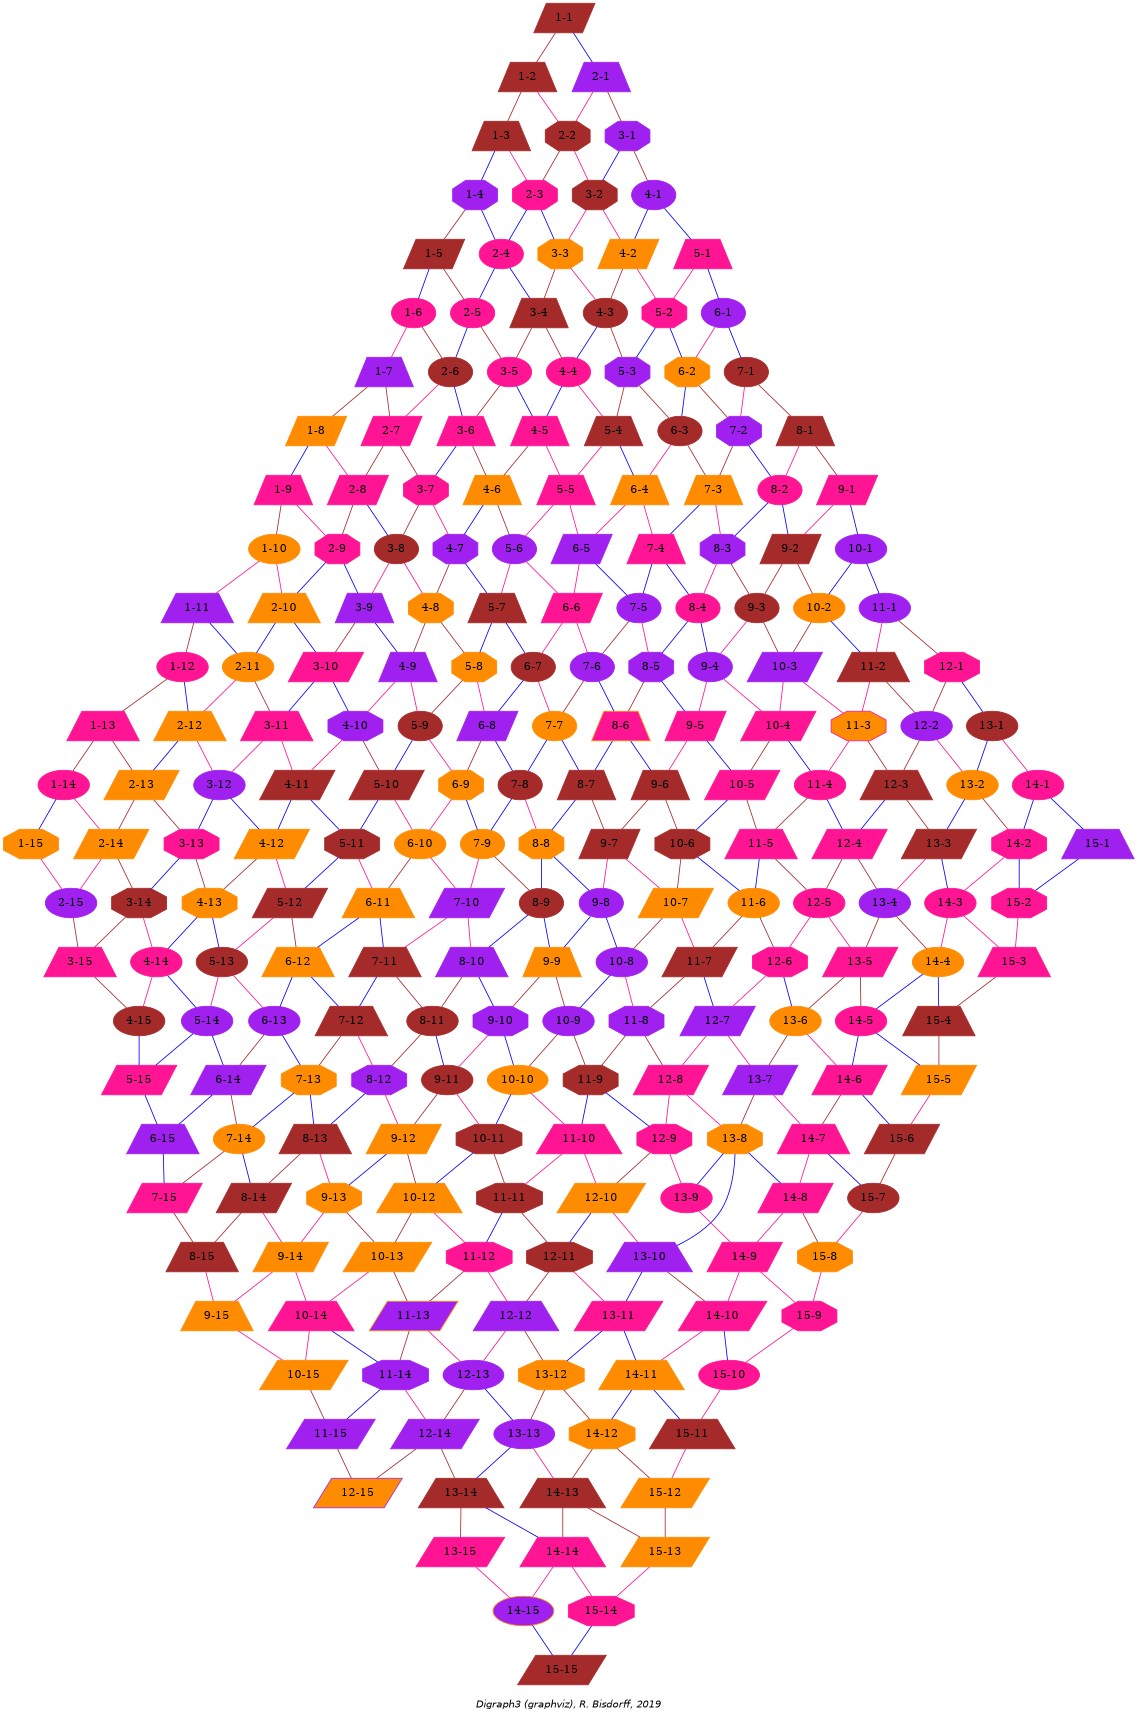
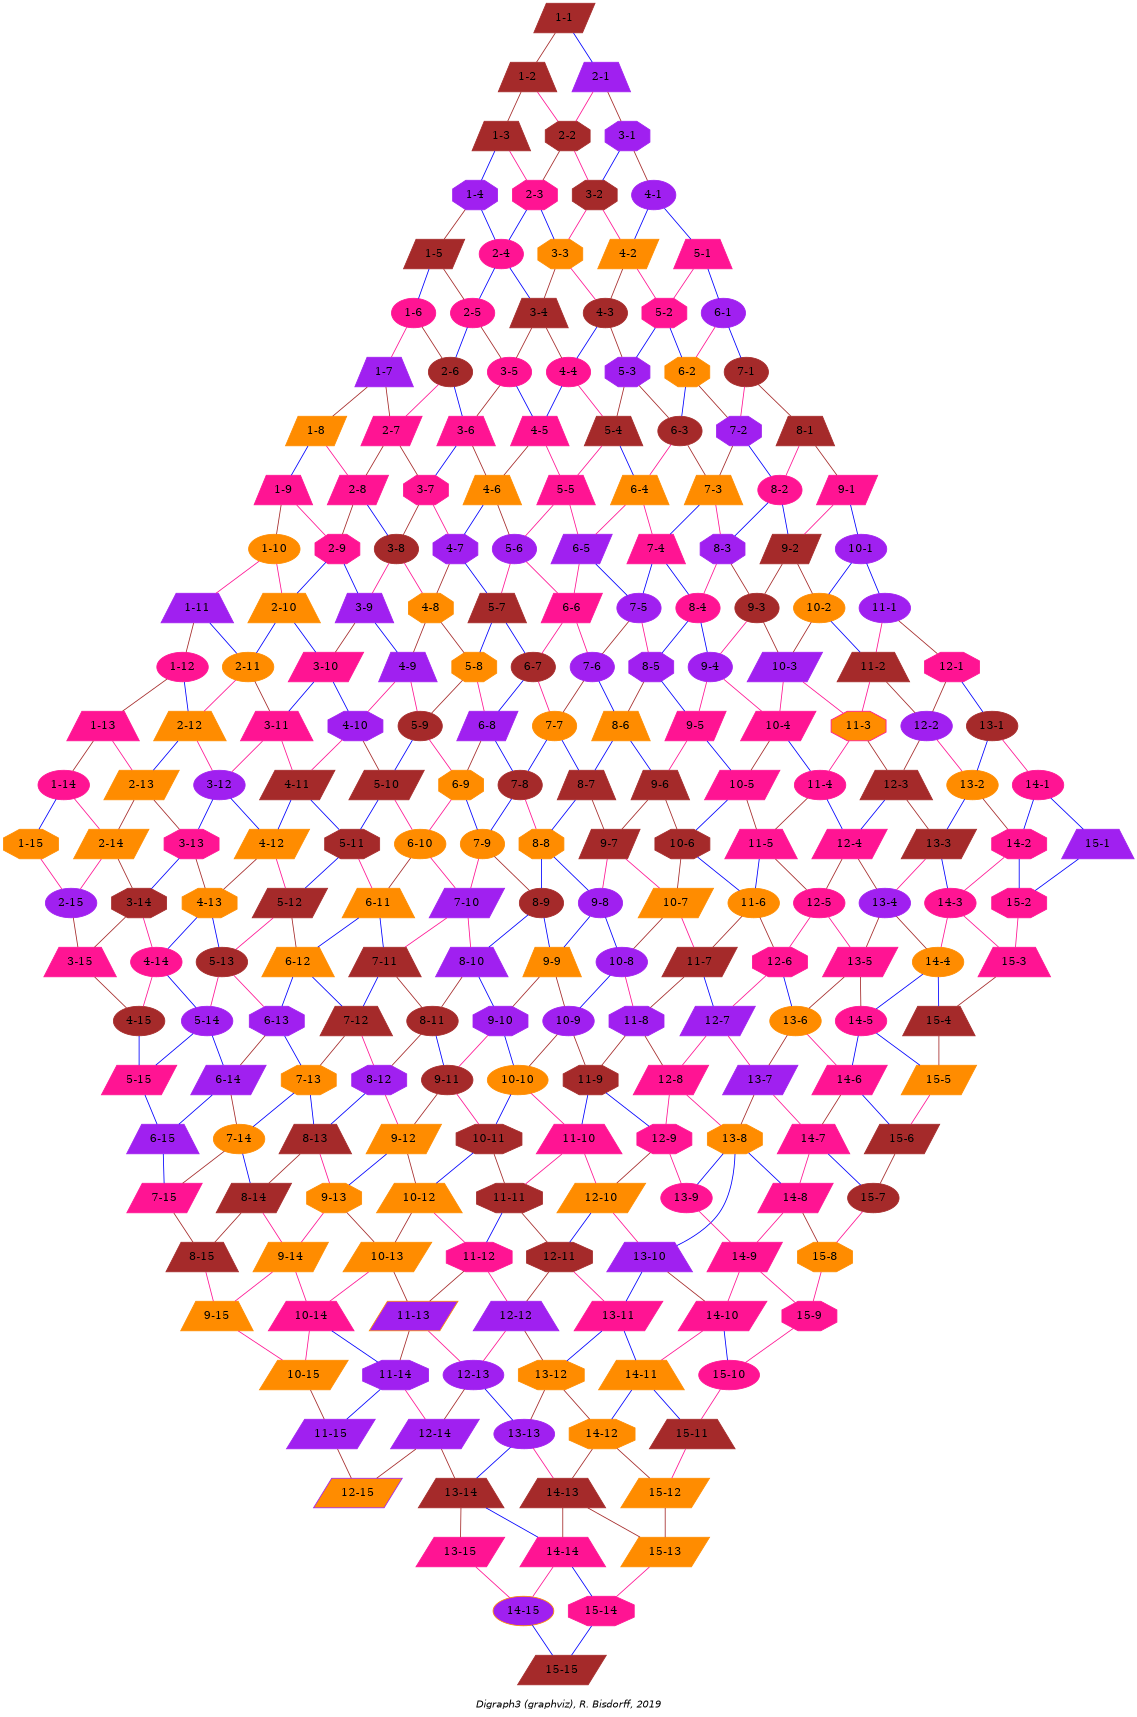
(621, 726) -> (621, 726)
(122, 756) -> (122, 756)
(274, 1021) -> (277, 1021)
(582, 1582) -> (582, 1582)
